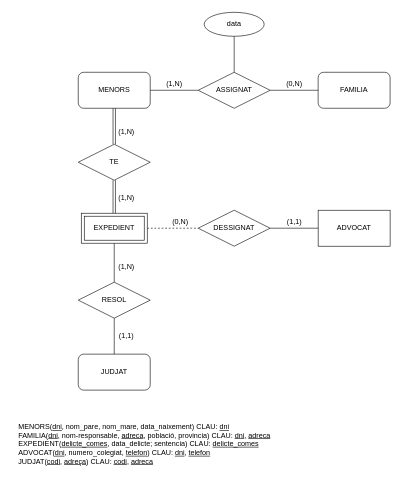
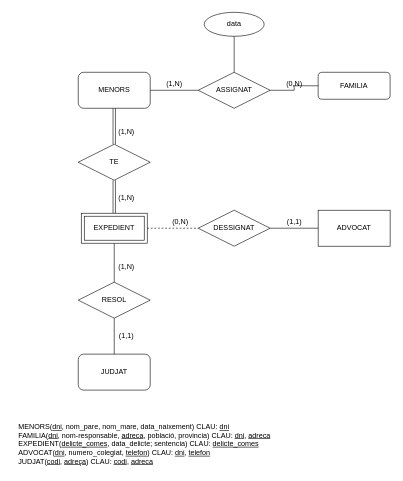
(354, 90) -> (354, 86)
